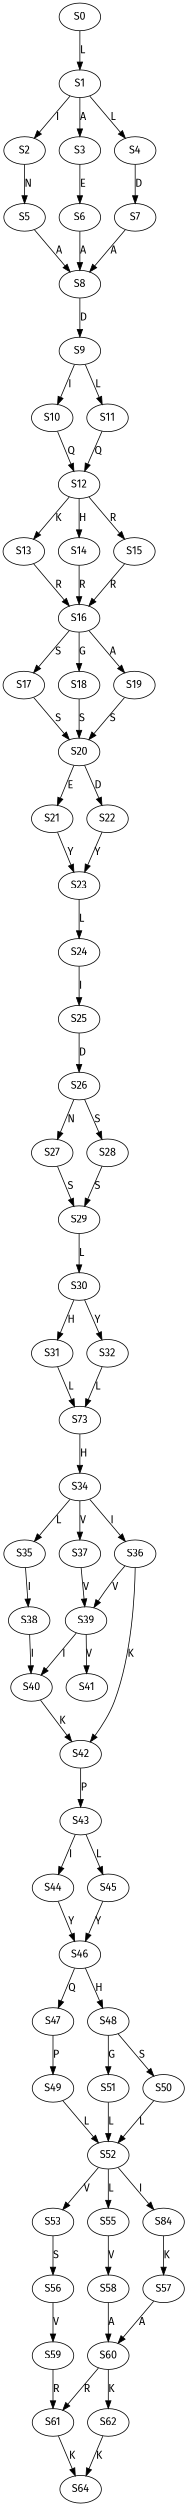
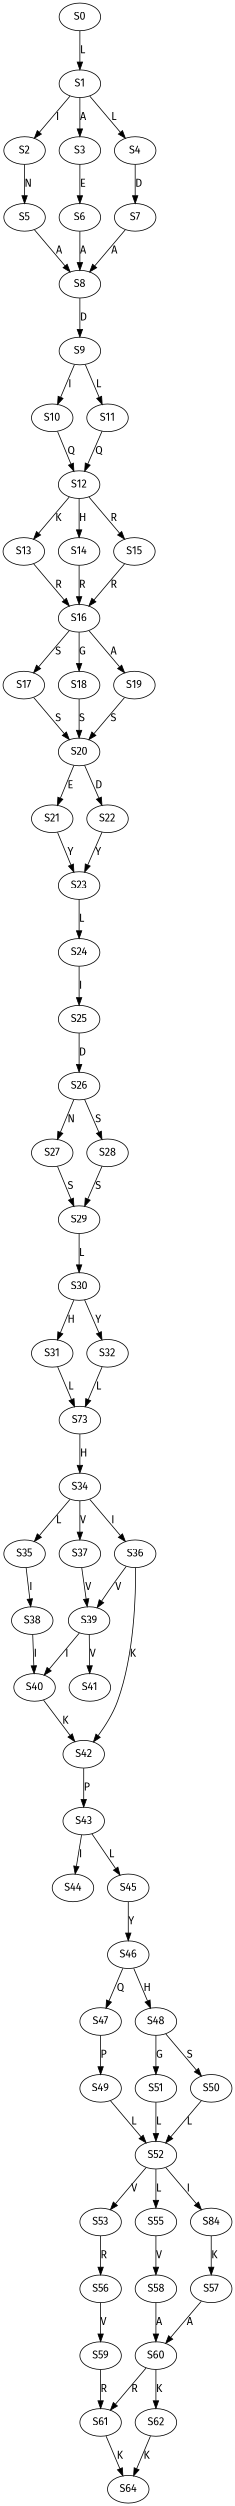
(65, 1918) -> none
(56, 2255) -> (104, 2255)
